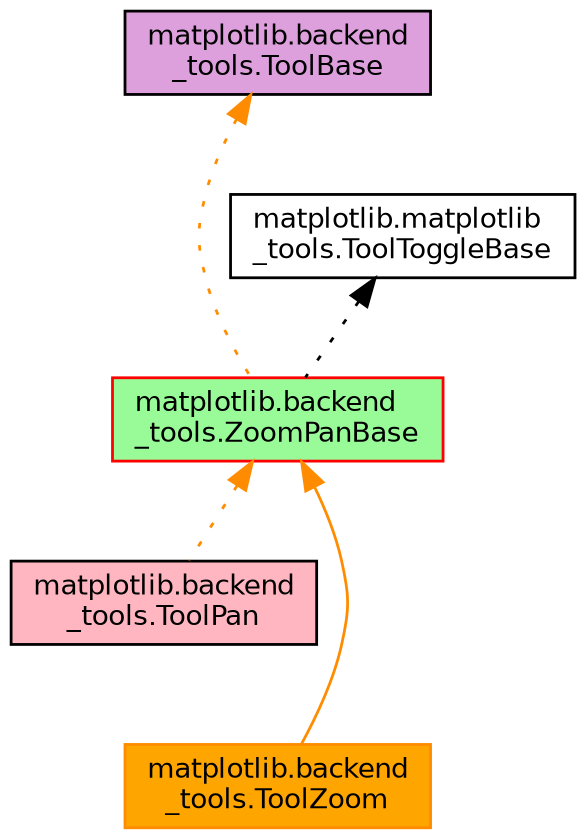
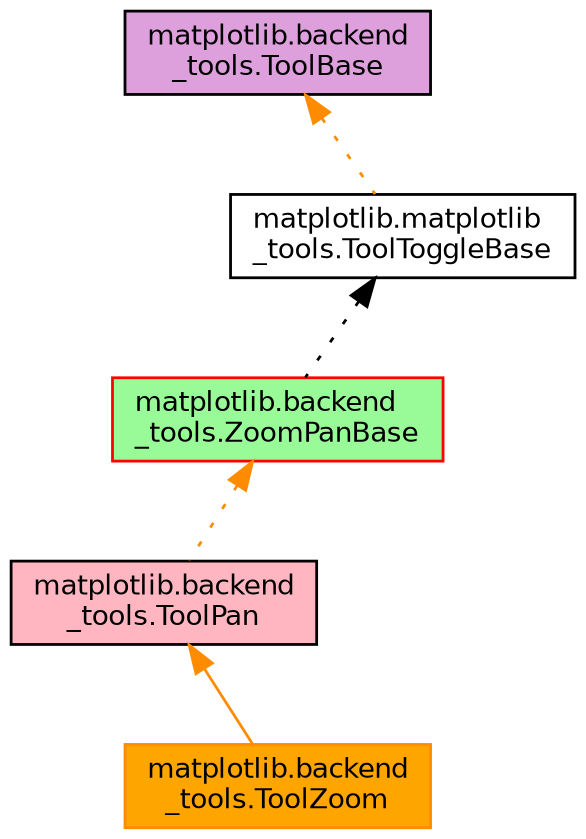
(200, 250) -> (348, 156)
(347, 617) -> (228, 706)
